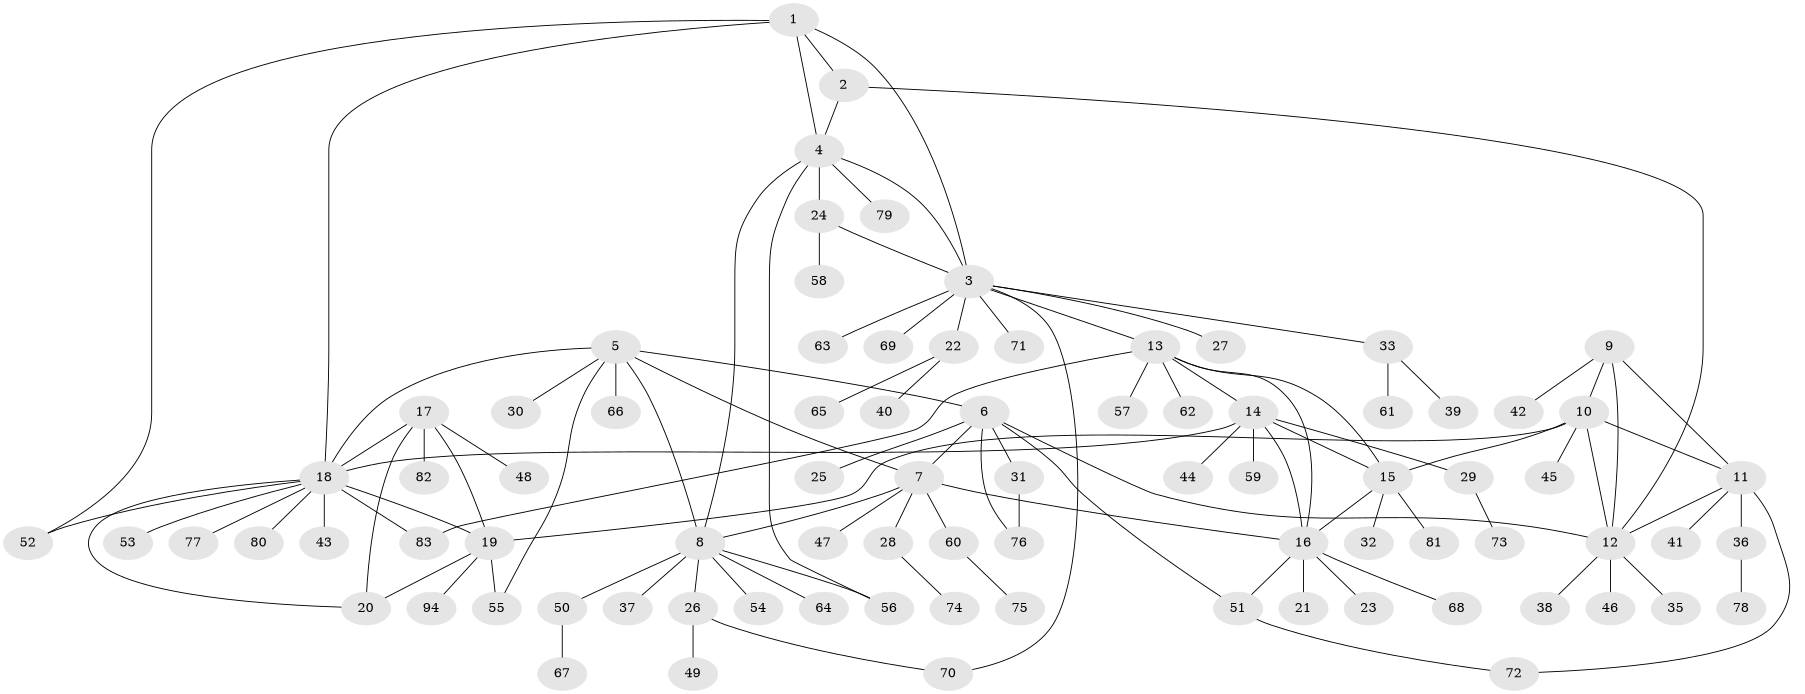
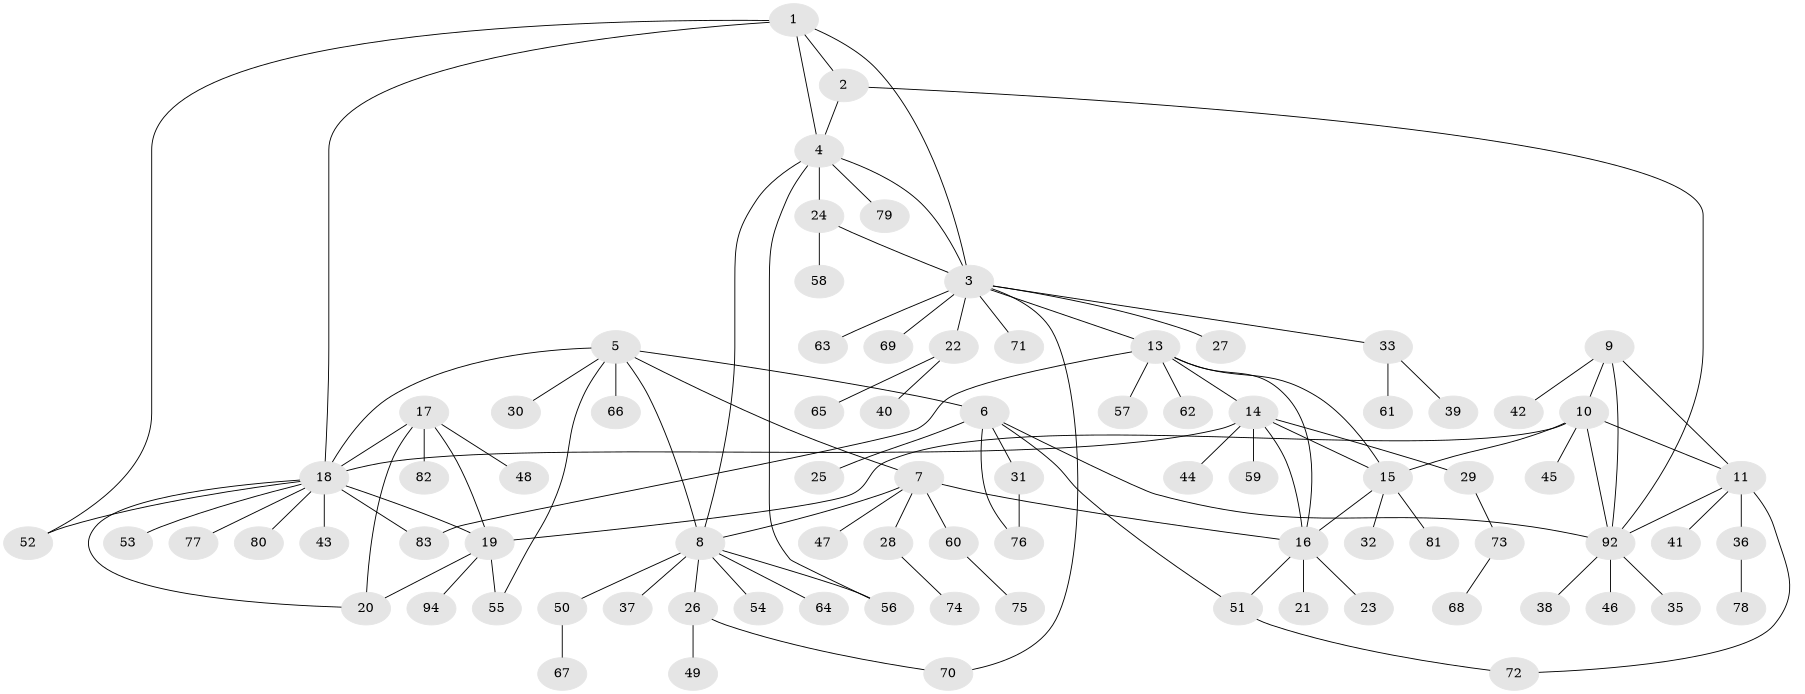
(960, 437) -> none
(1610, 543) -> (1610, 543)
(1379, 577) -> (1478, 576)
